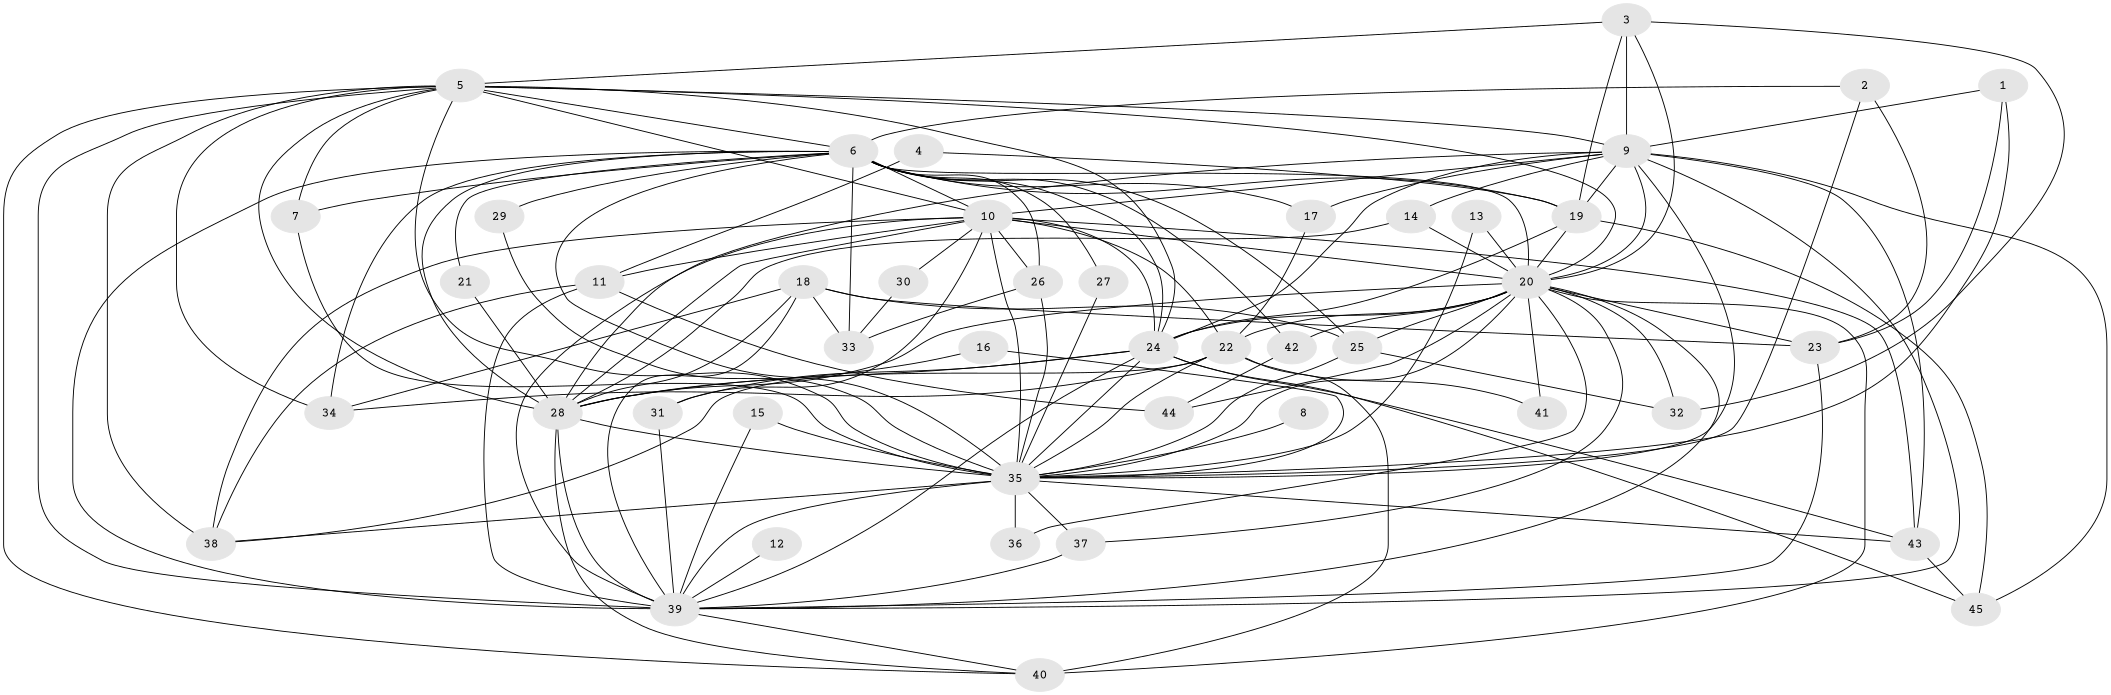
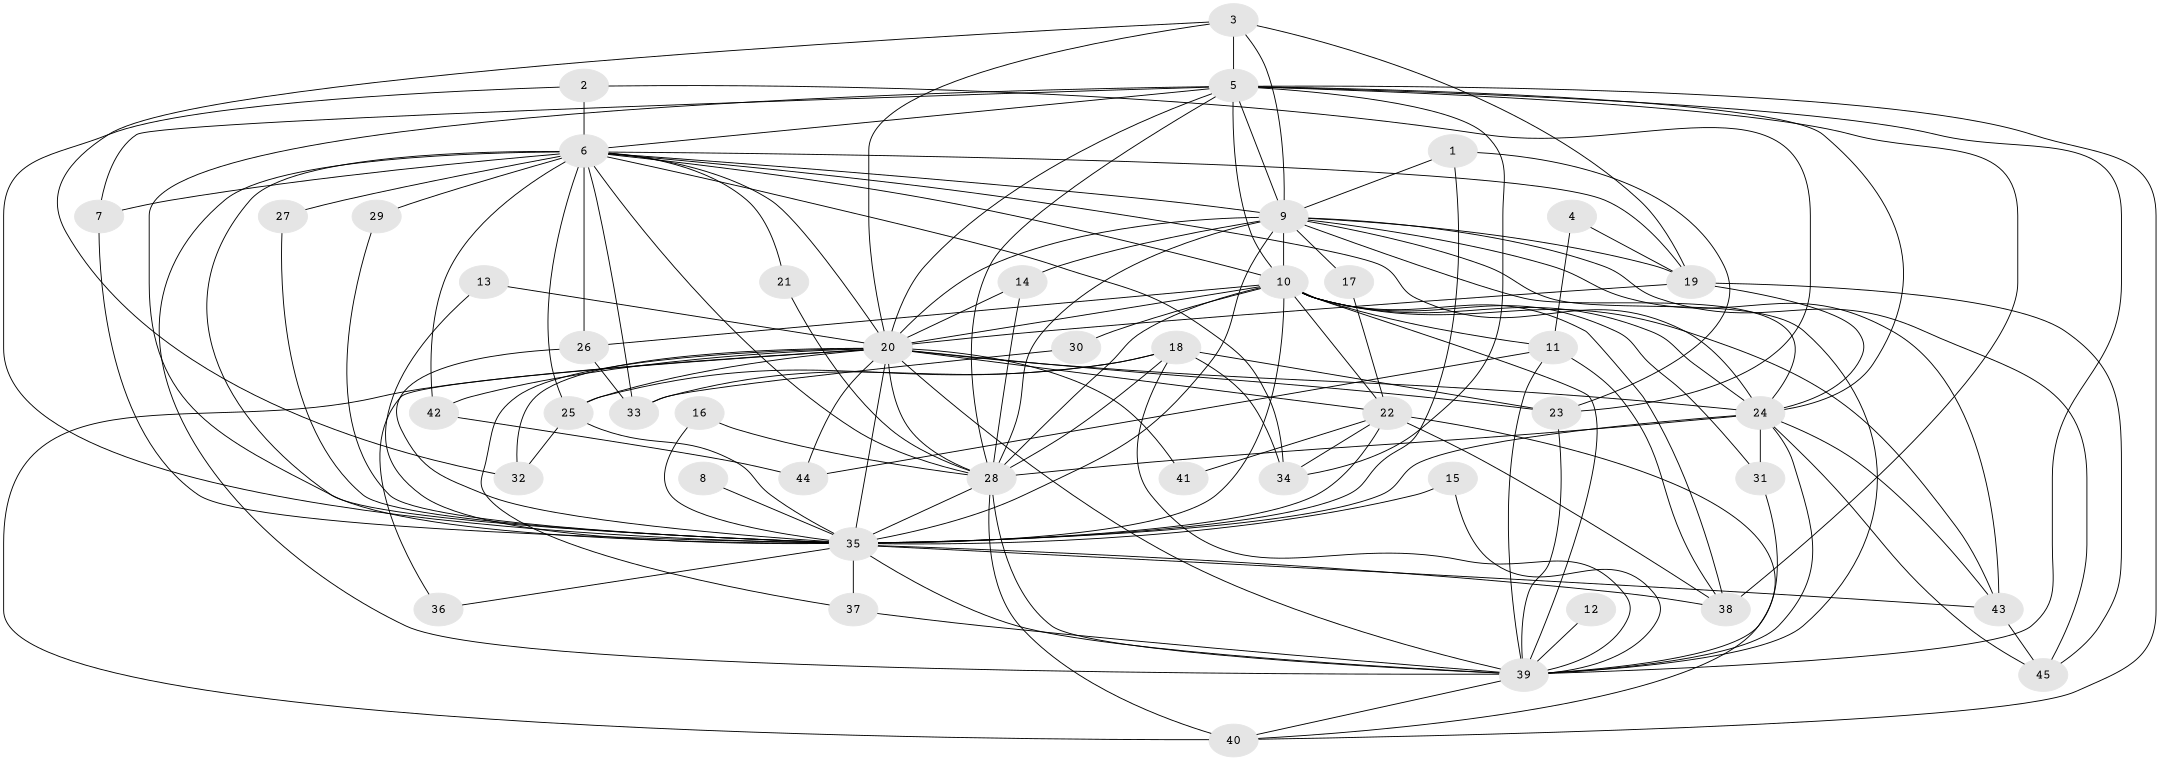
(1135, 184) -> (934, 179)
